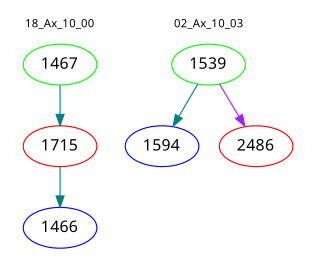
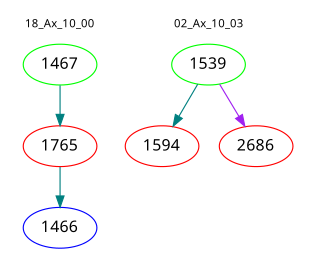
(60, 146) -> (60, 146)
(162, 146) -> (162, 146)
(256, 146) -> (256, 146)
